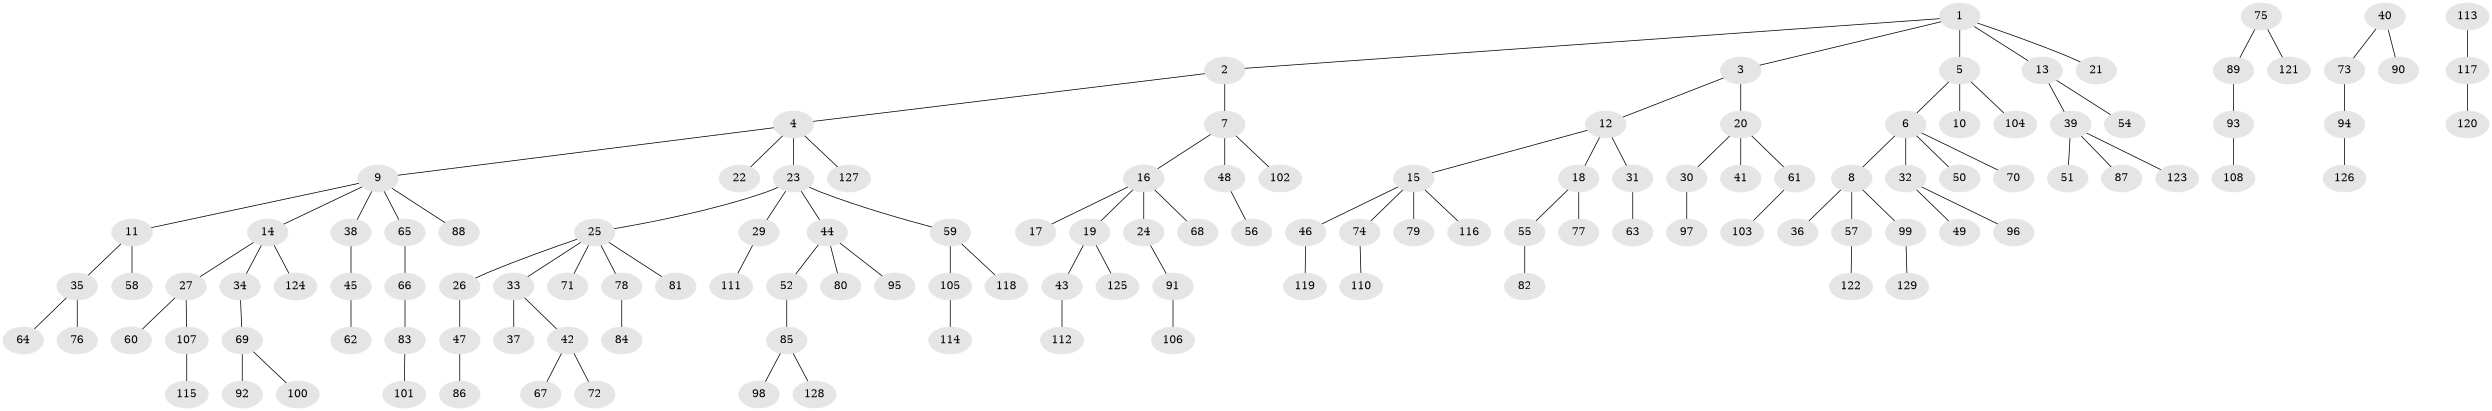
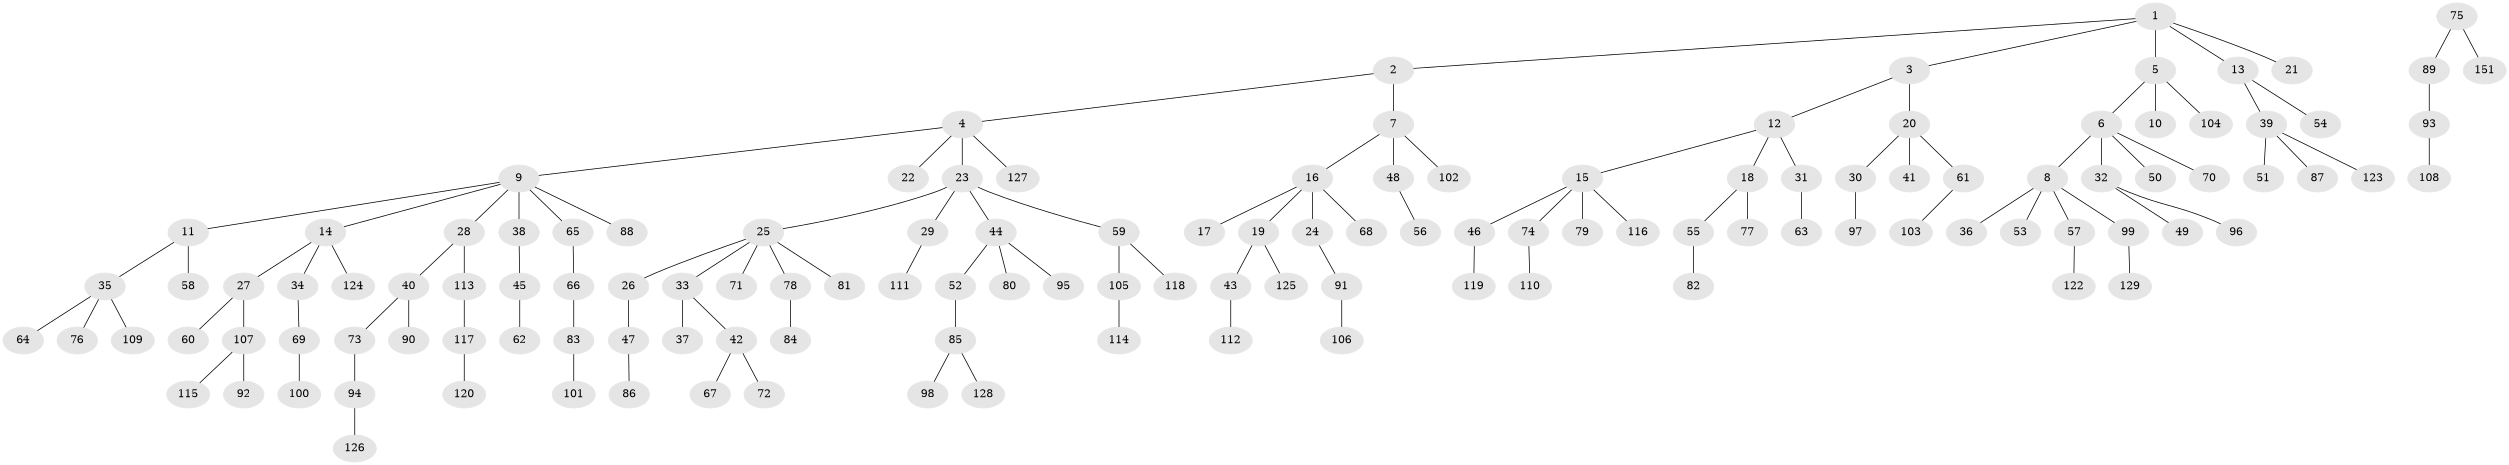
(2289, 70) -> (2485, 70)
none -> (464, 232)
none -> (2020, 232)
none -> (133, 340)
(242, 368) -> (244, 368)
